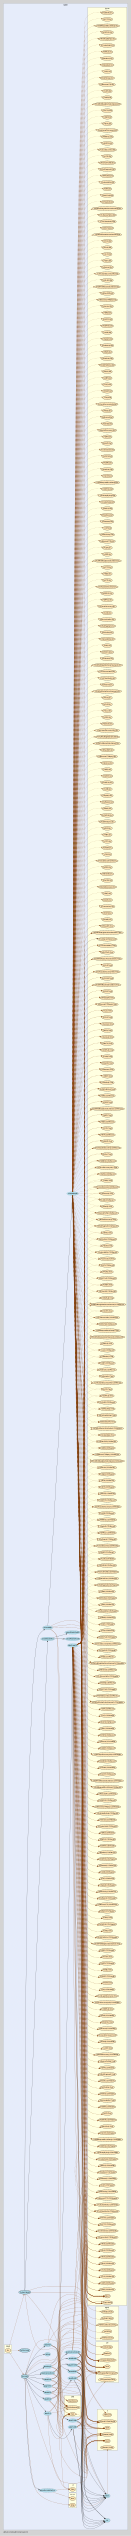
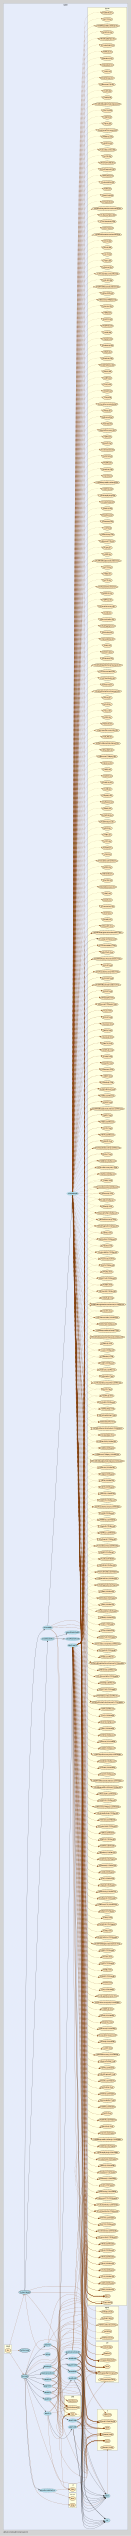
(107, 737) -> (107, 737)
